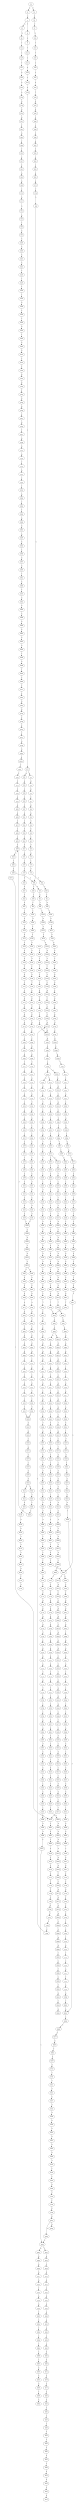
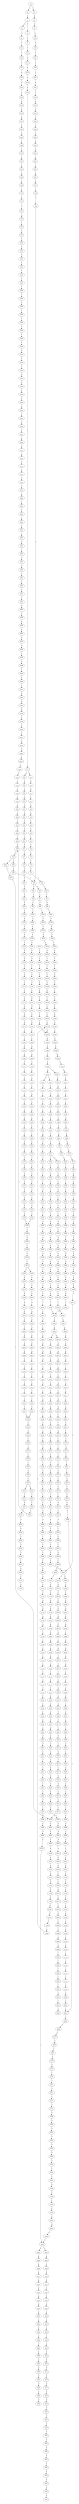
none -> (6, 865)
(47, 2227) -> (49, 2232)
